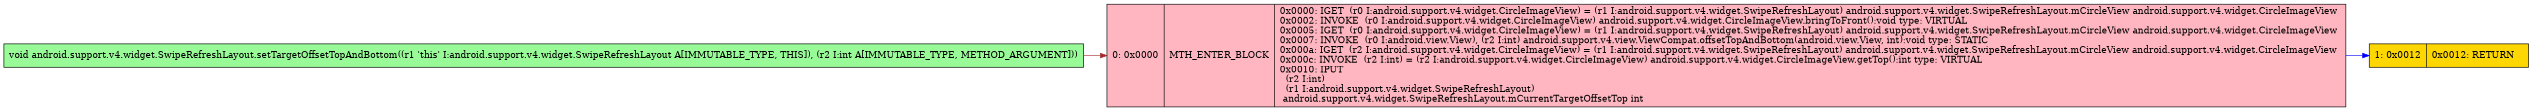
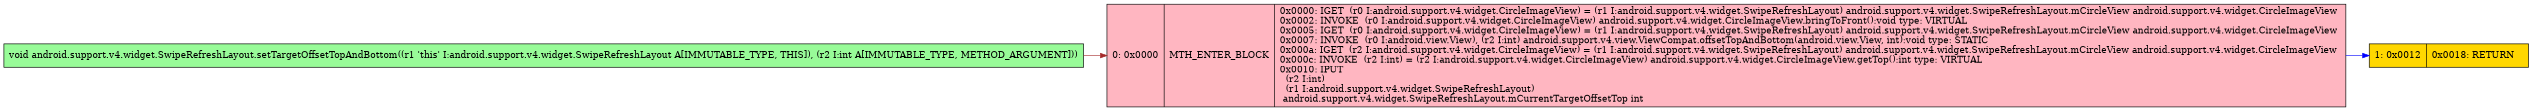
(2477, 55) -> (2477, 55)
